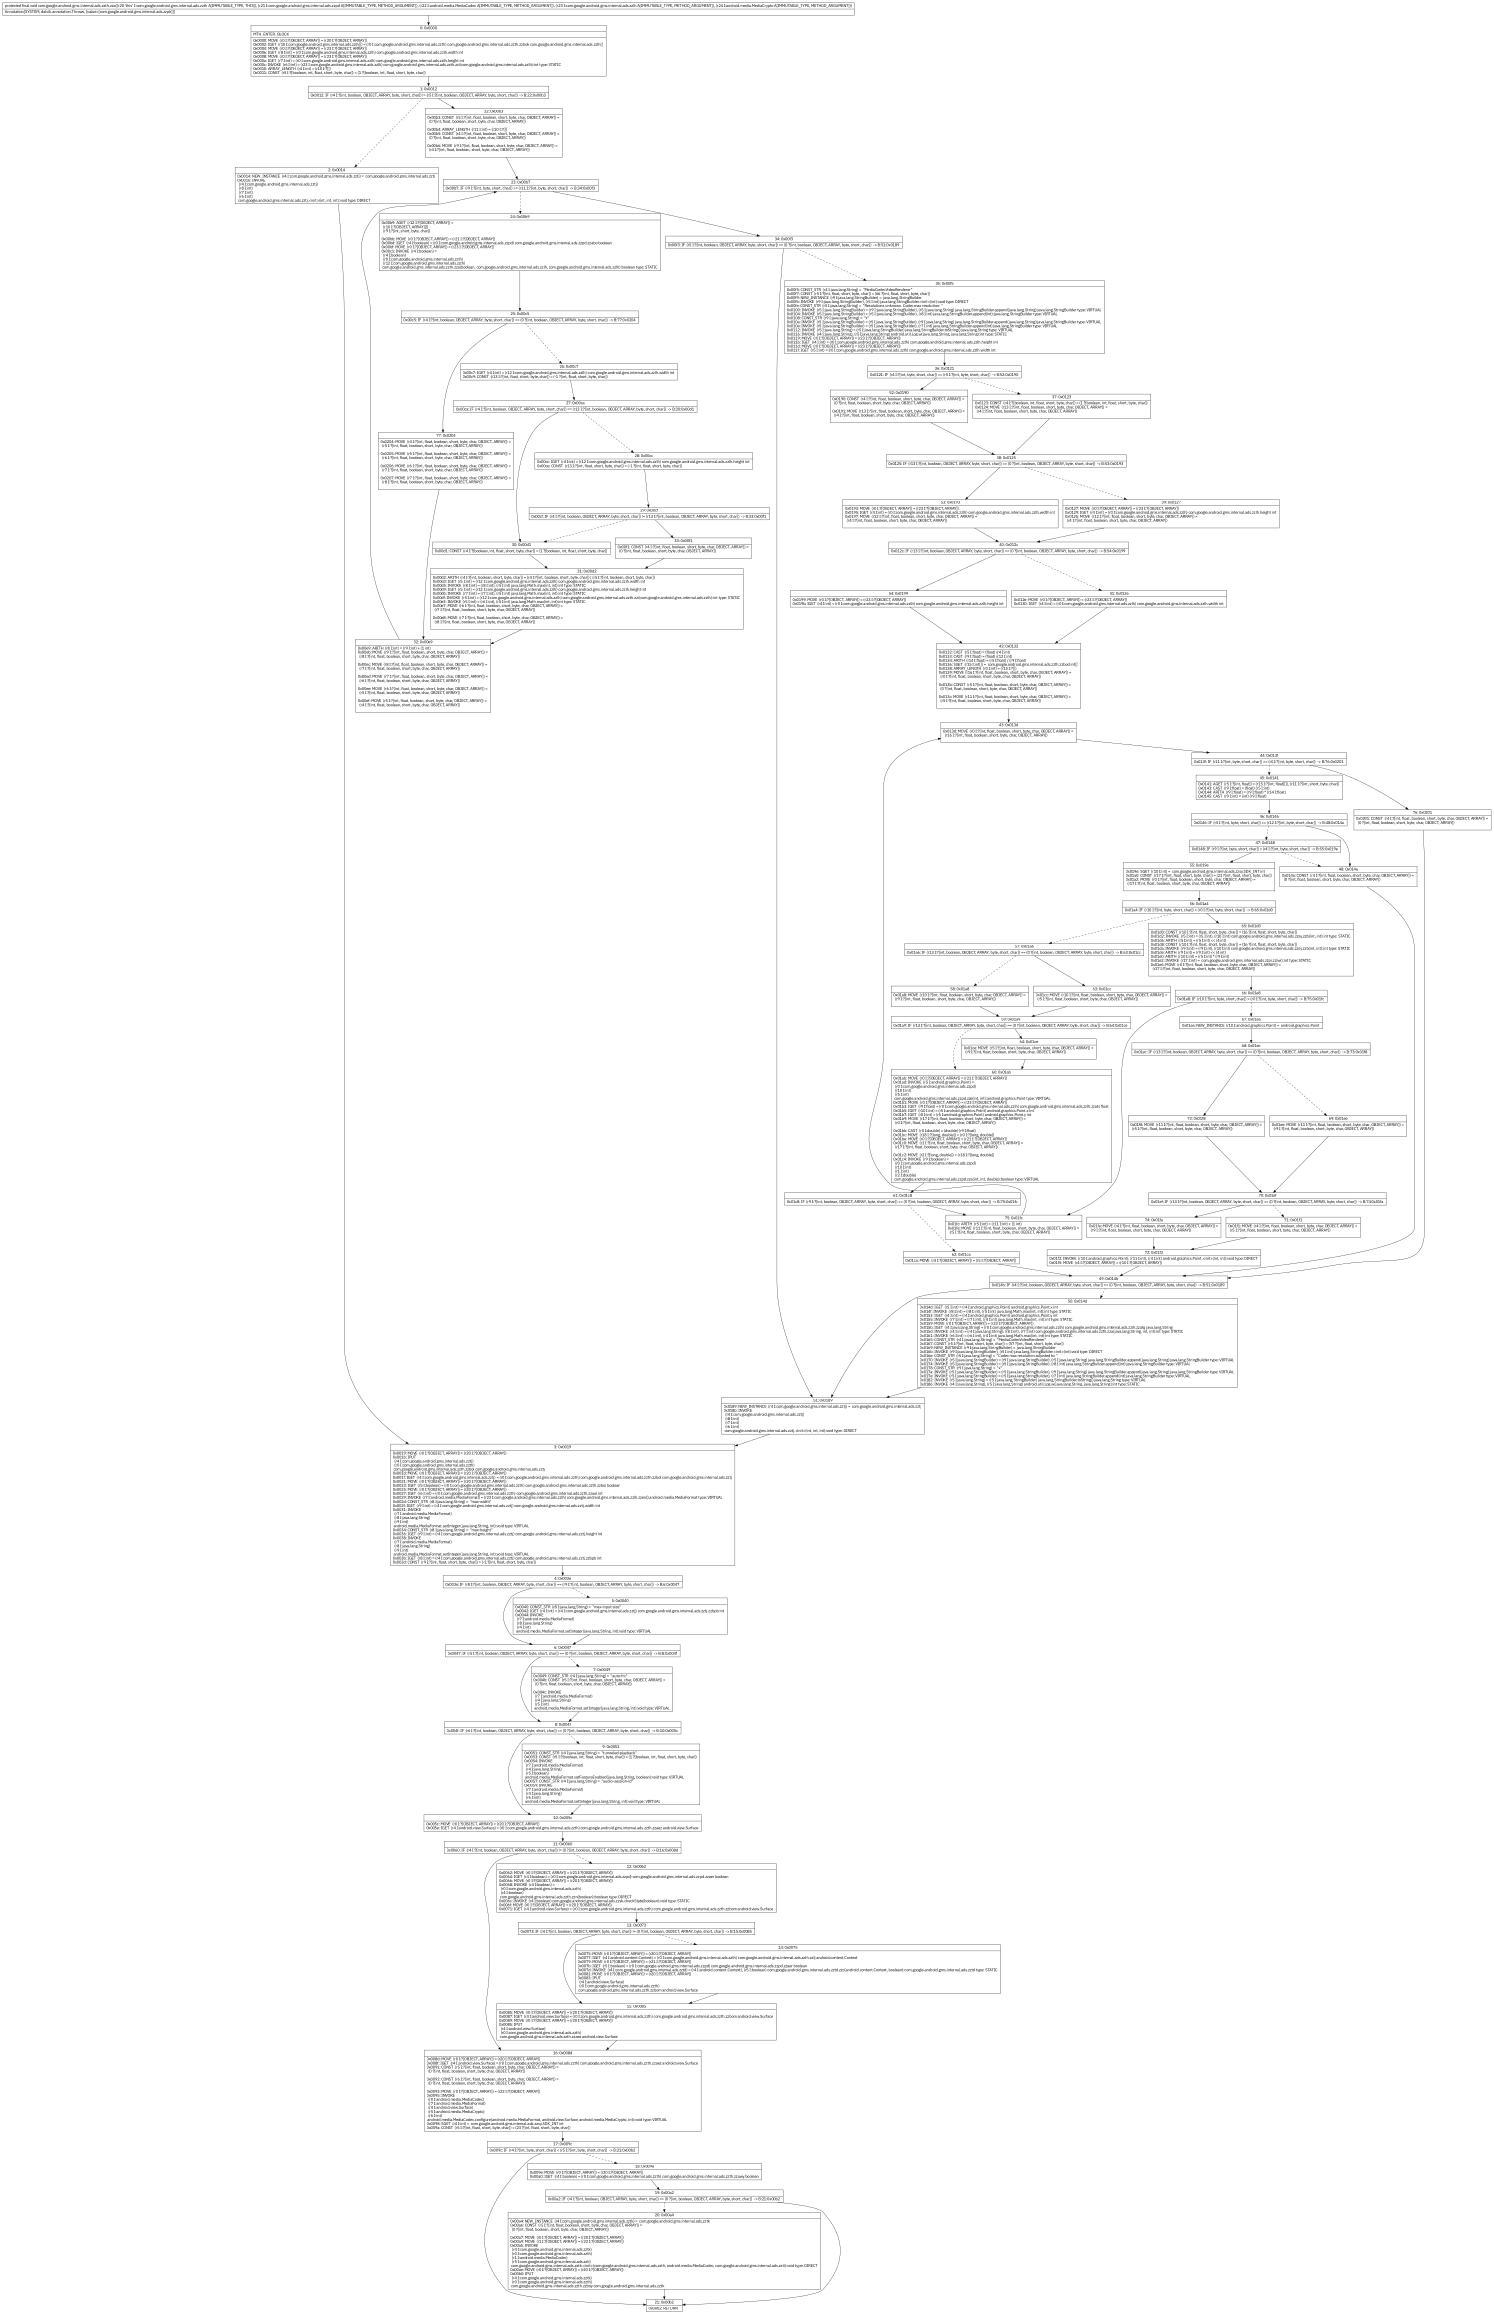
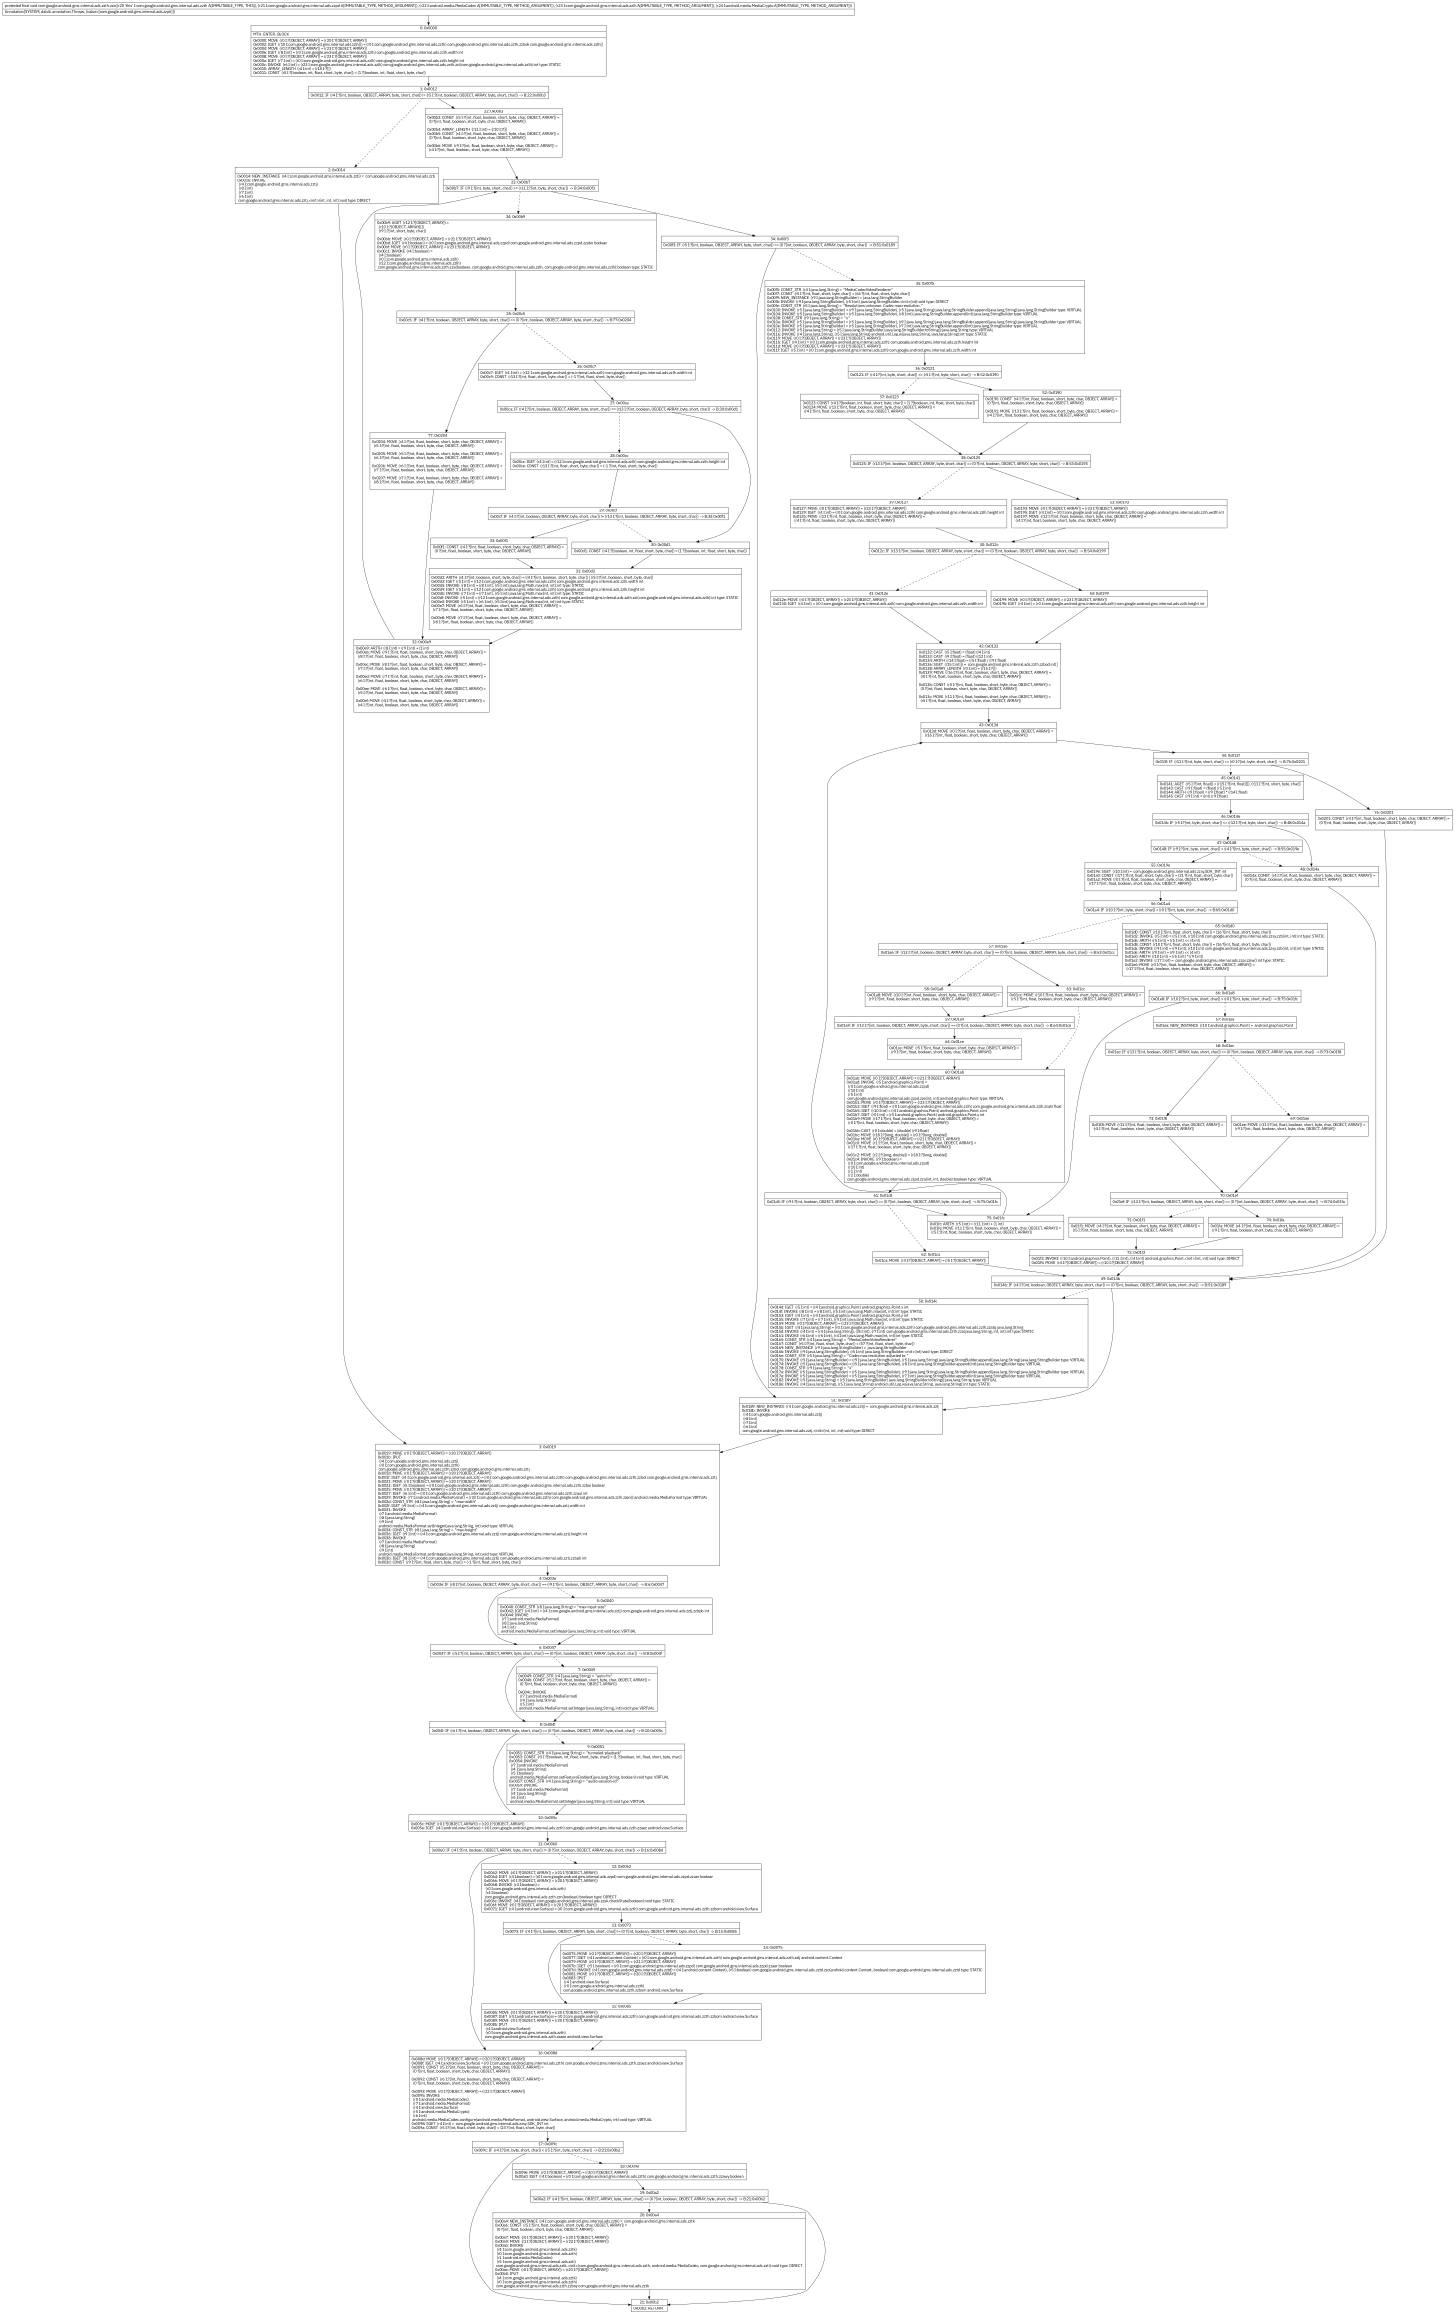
(956, 1044) -> (1070, 1040)
